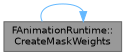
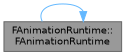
(63, 37) -> (63, 37)
